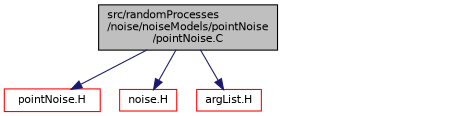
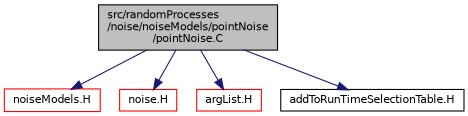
(52, 100) -> (52, 100)
none -> (372, 100)
